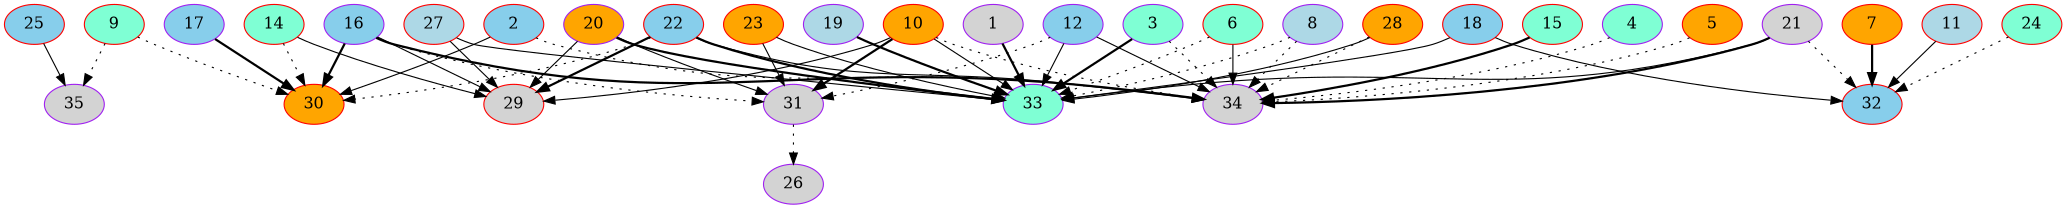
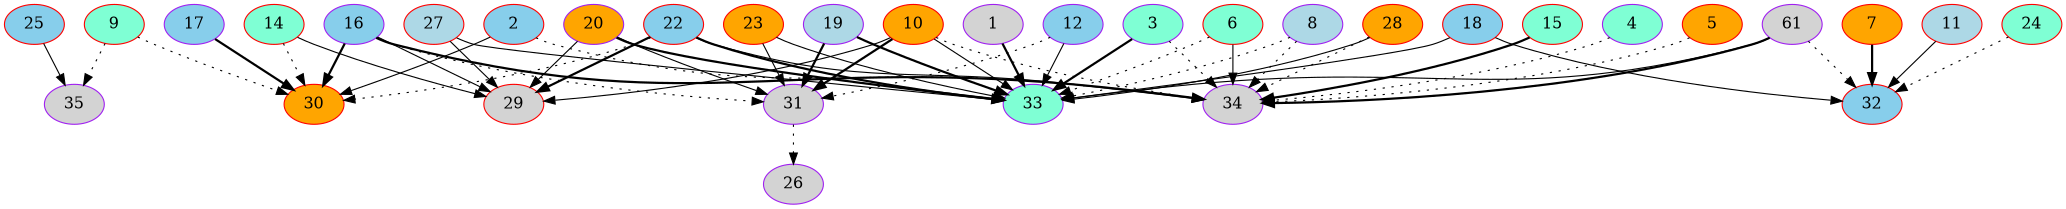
(1792, 24) -> (1792, 24)
(1140, 58) -> none
none -> (816, 59)
